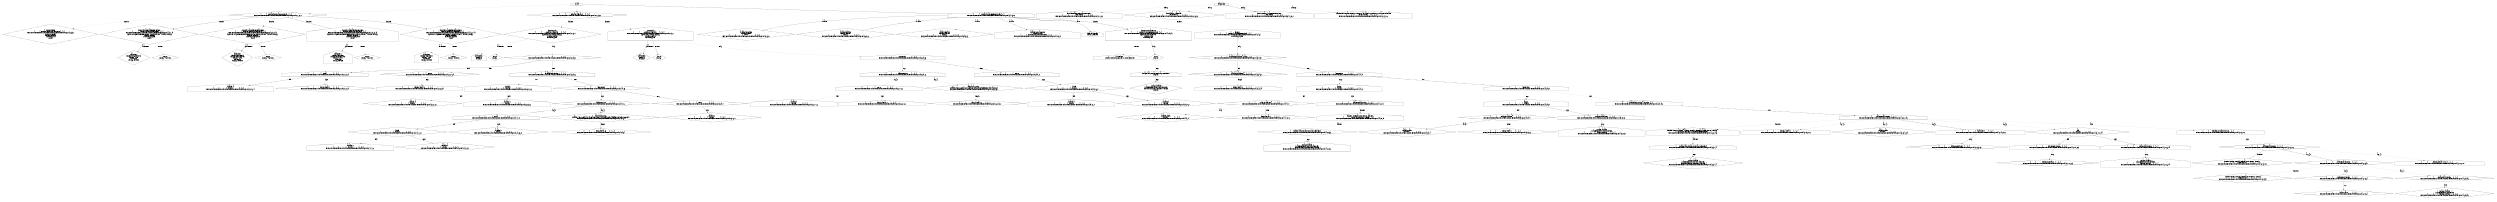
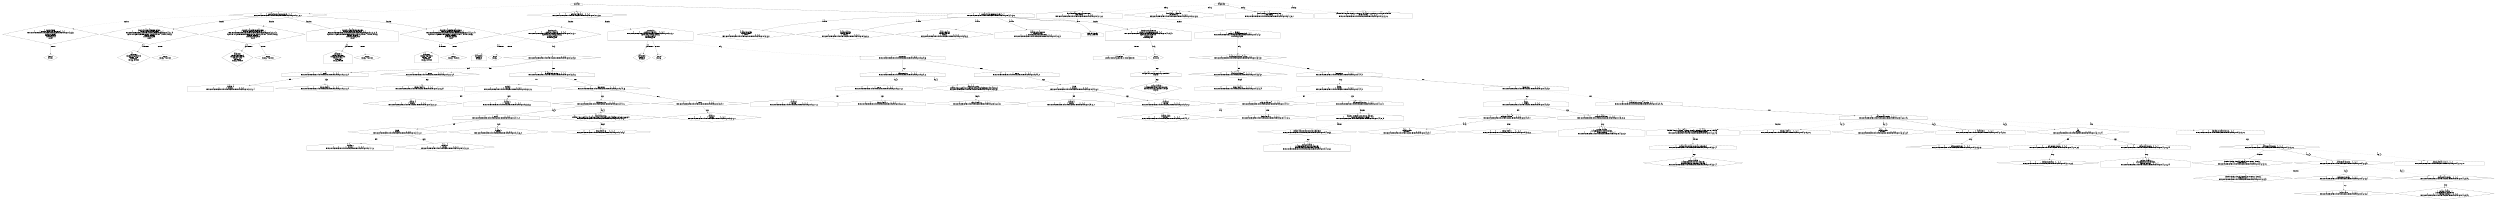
(577, 4) -> (577, 4)
none -> (51, 58)
(1156, 58) -> (1156, 58)
